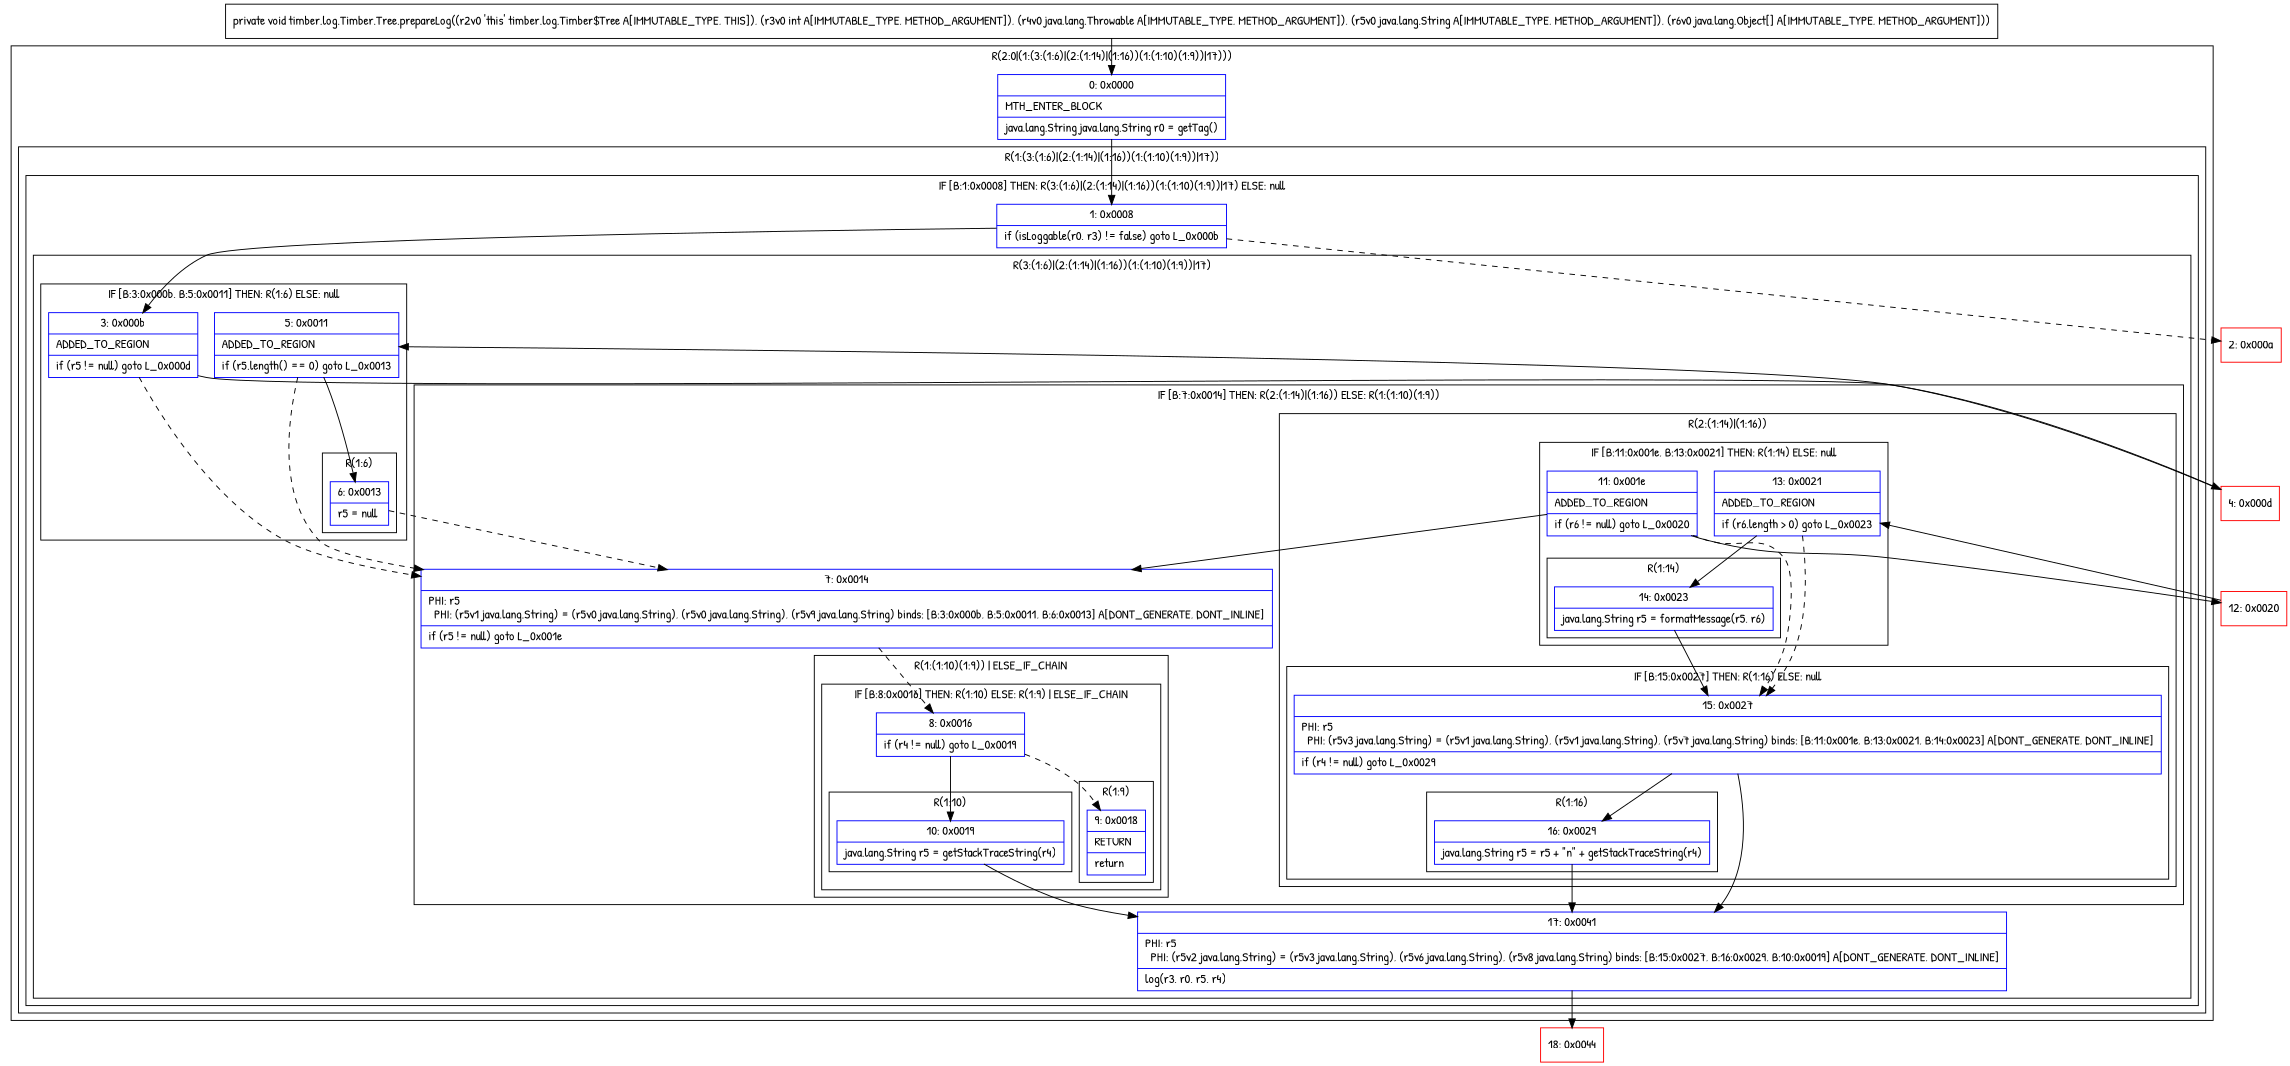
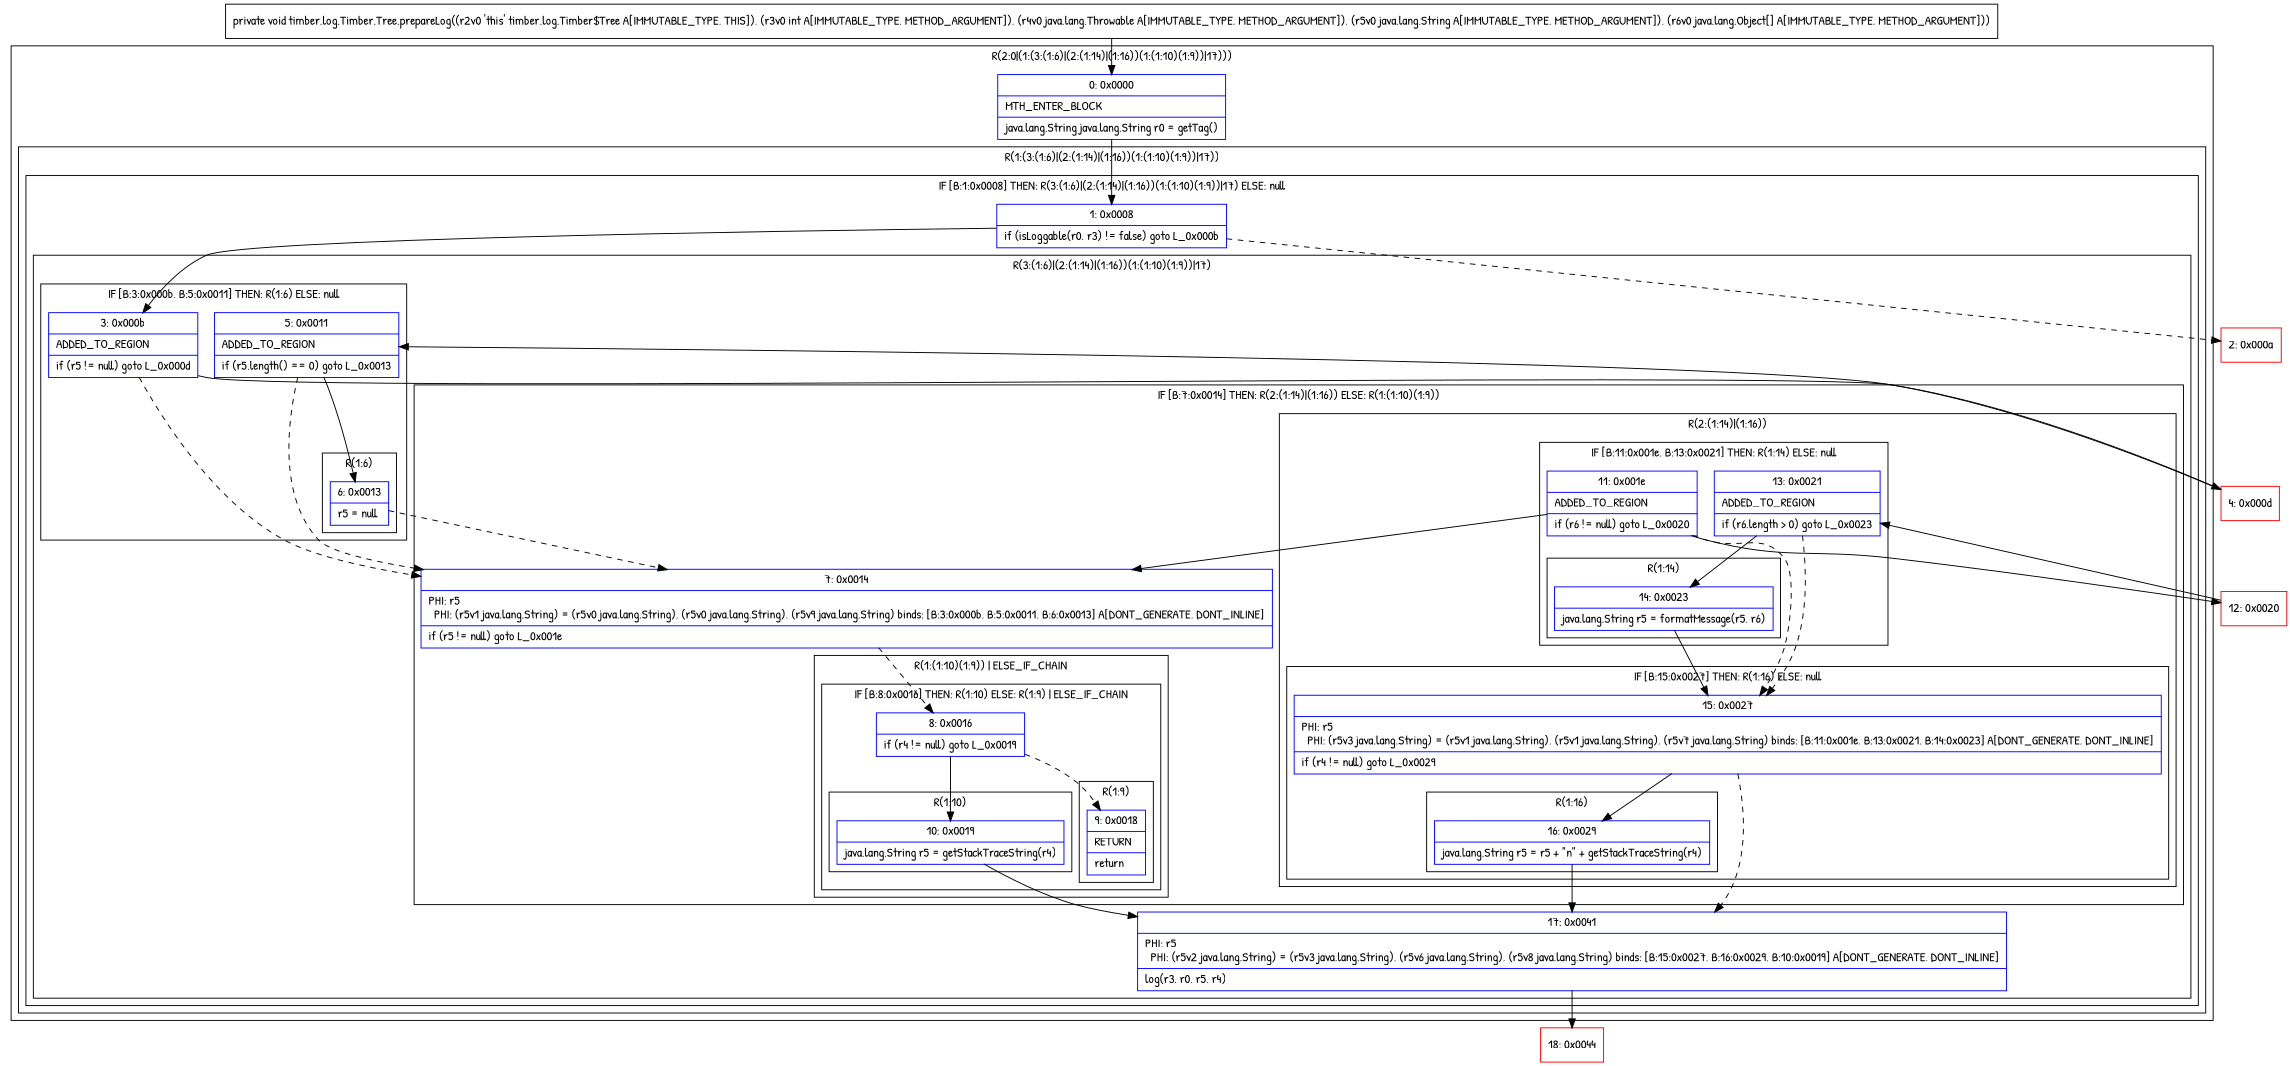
(1743, 841) -> (1743, 841)
